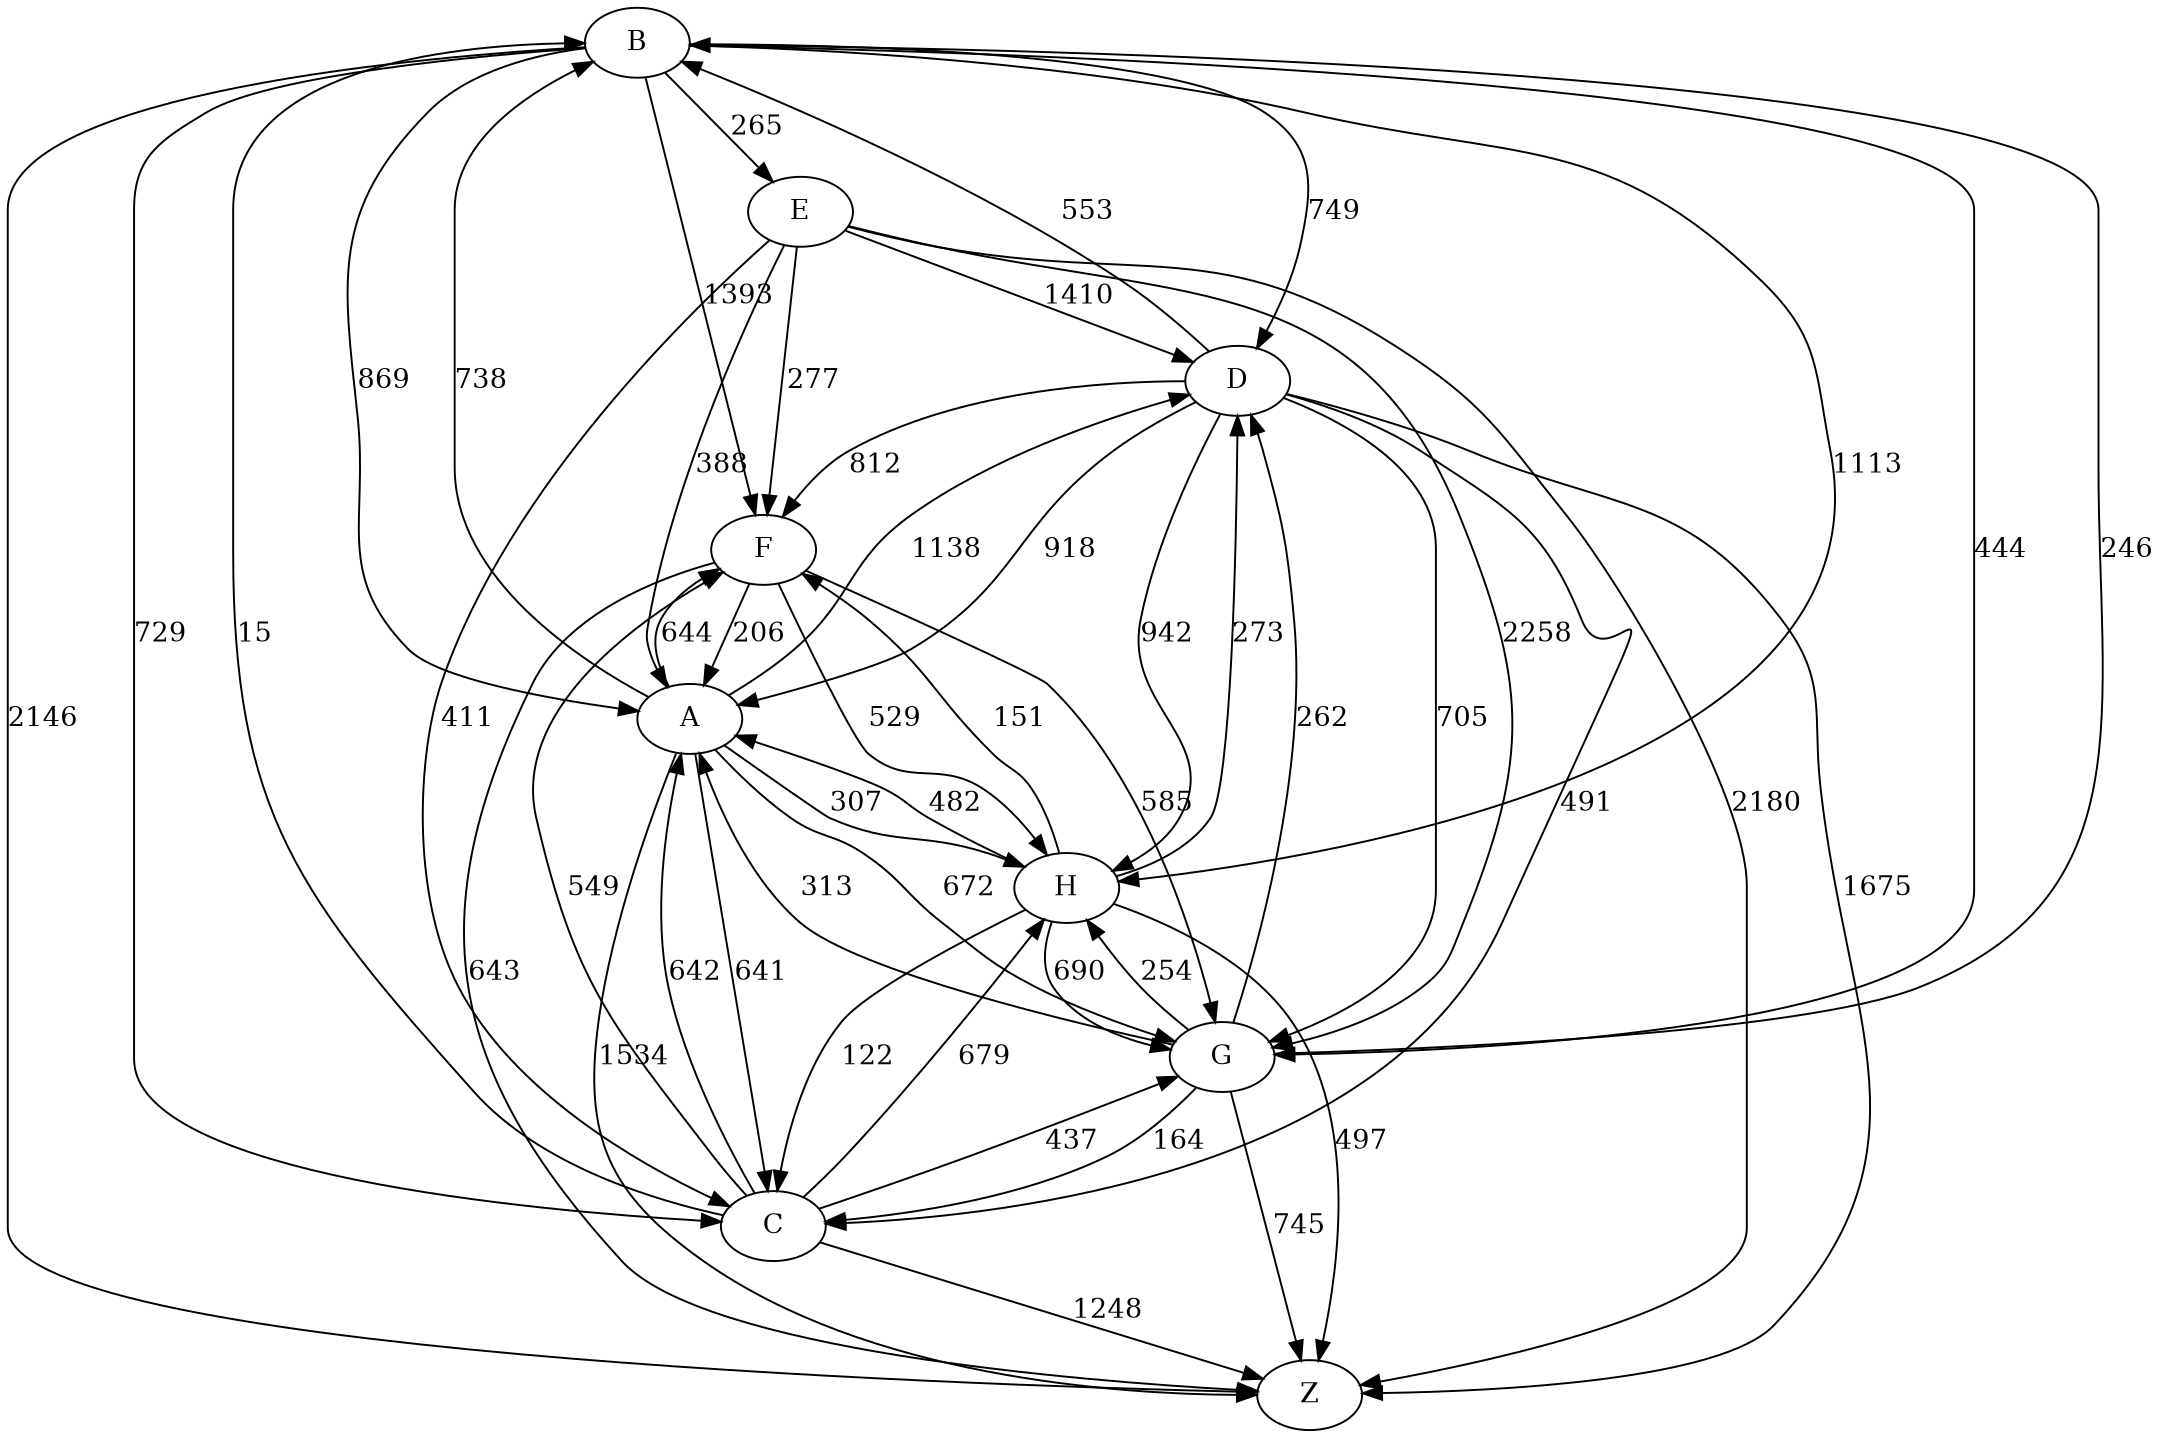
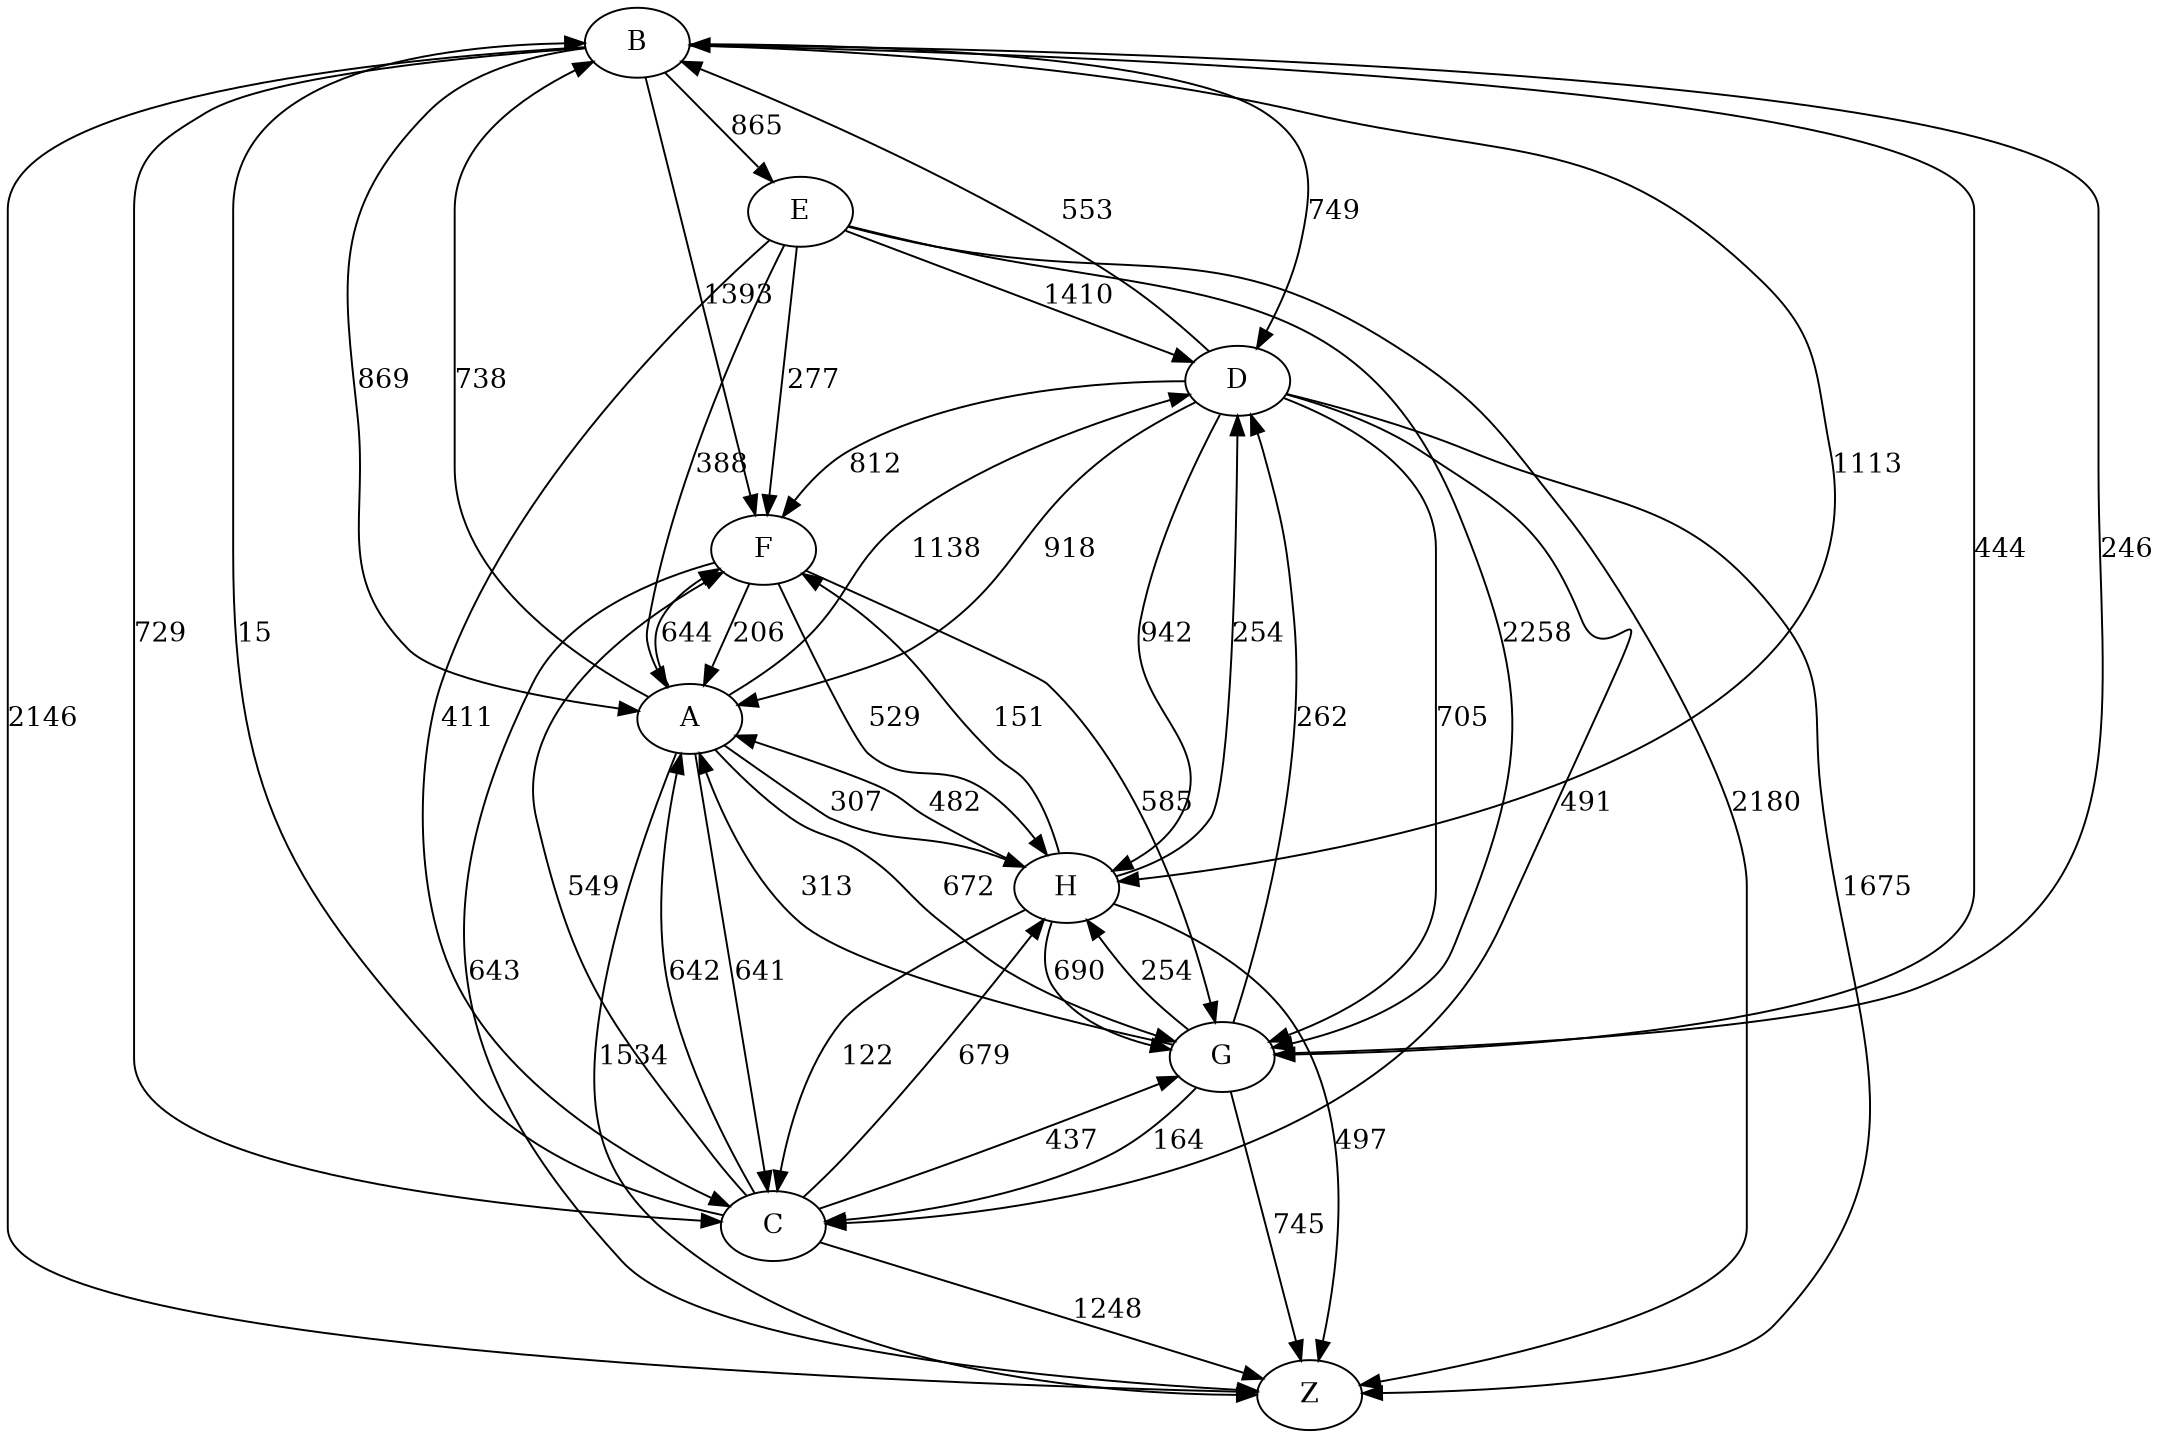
(758, 127) -> (758, 127)
(1259, 634) -> (1259, 634)
